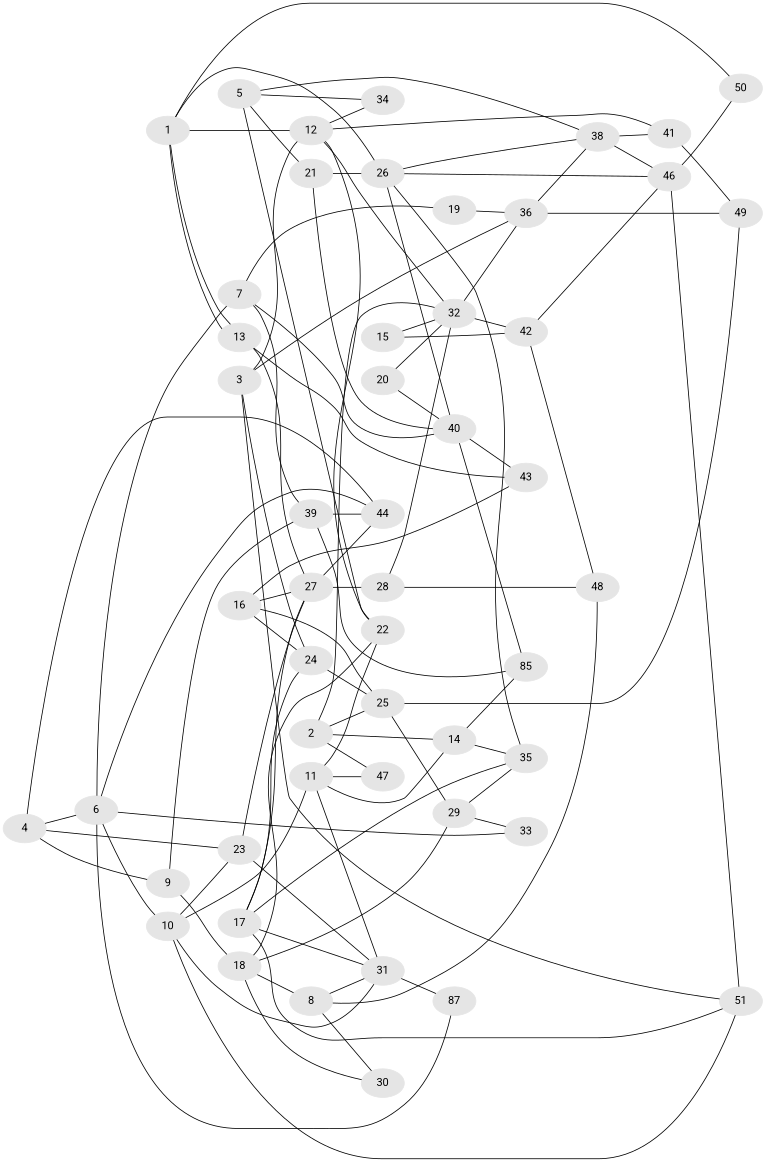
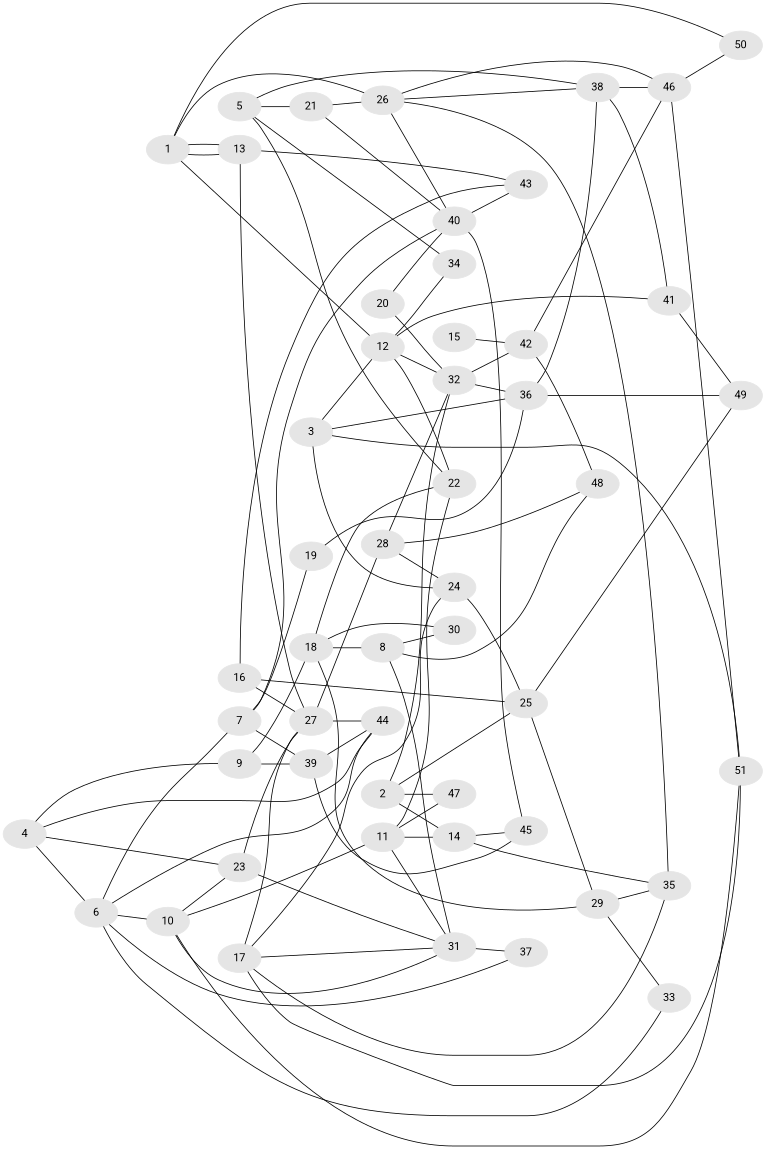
(419, 325) -> none
(275, 633) -> (418, 565)
(526, 667) -> (526, 831)
(454, 1001) -> (526, 953)
